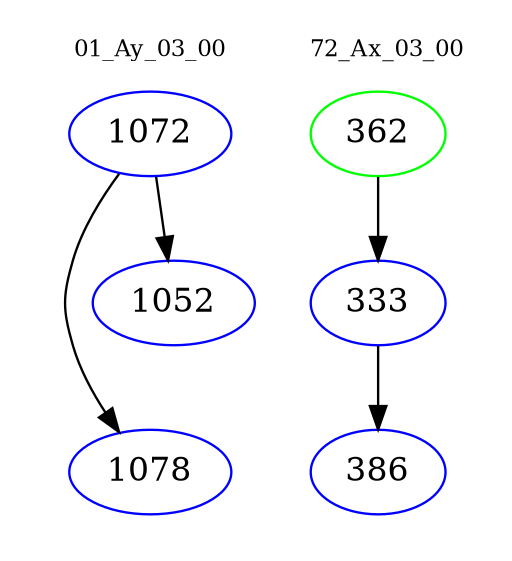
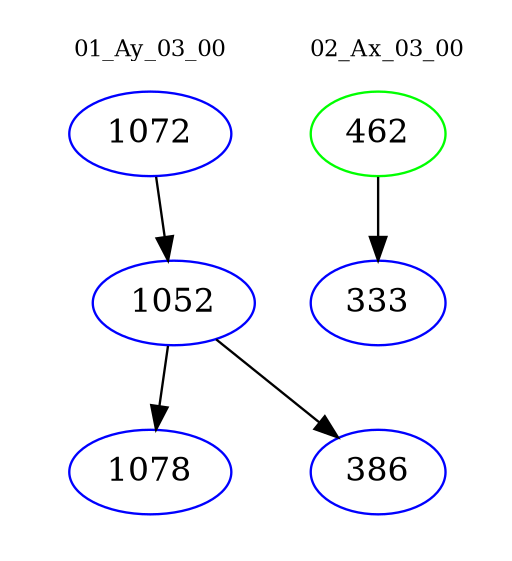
(388, 50) -> (388, 50)
(378, 134) -> (378, 134)
(66, 291) -> (164, 376)
(378, 376) -> (257, 373)
